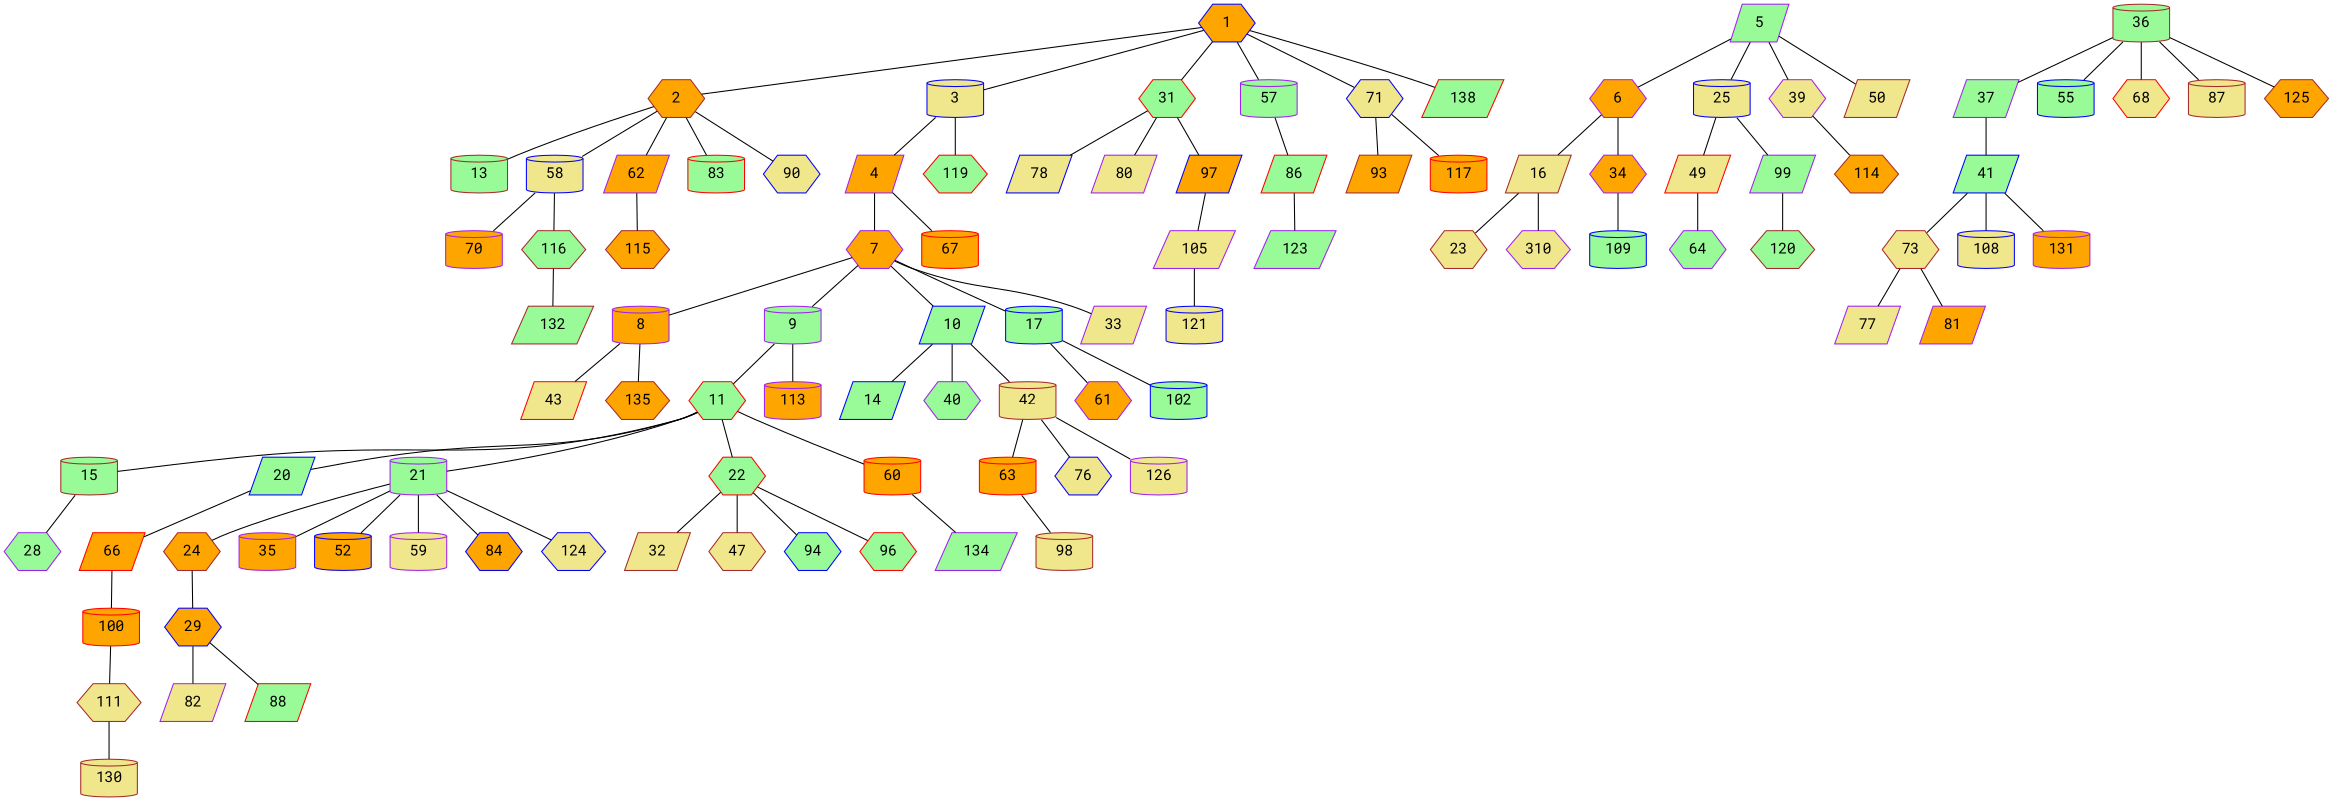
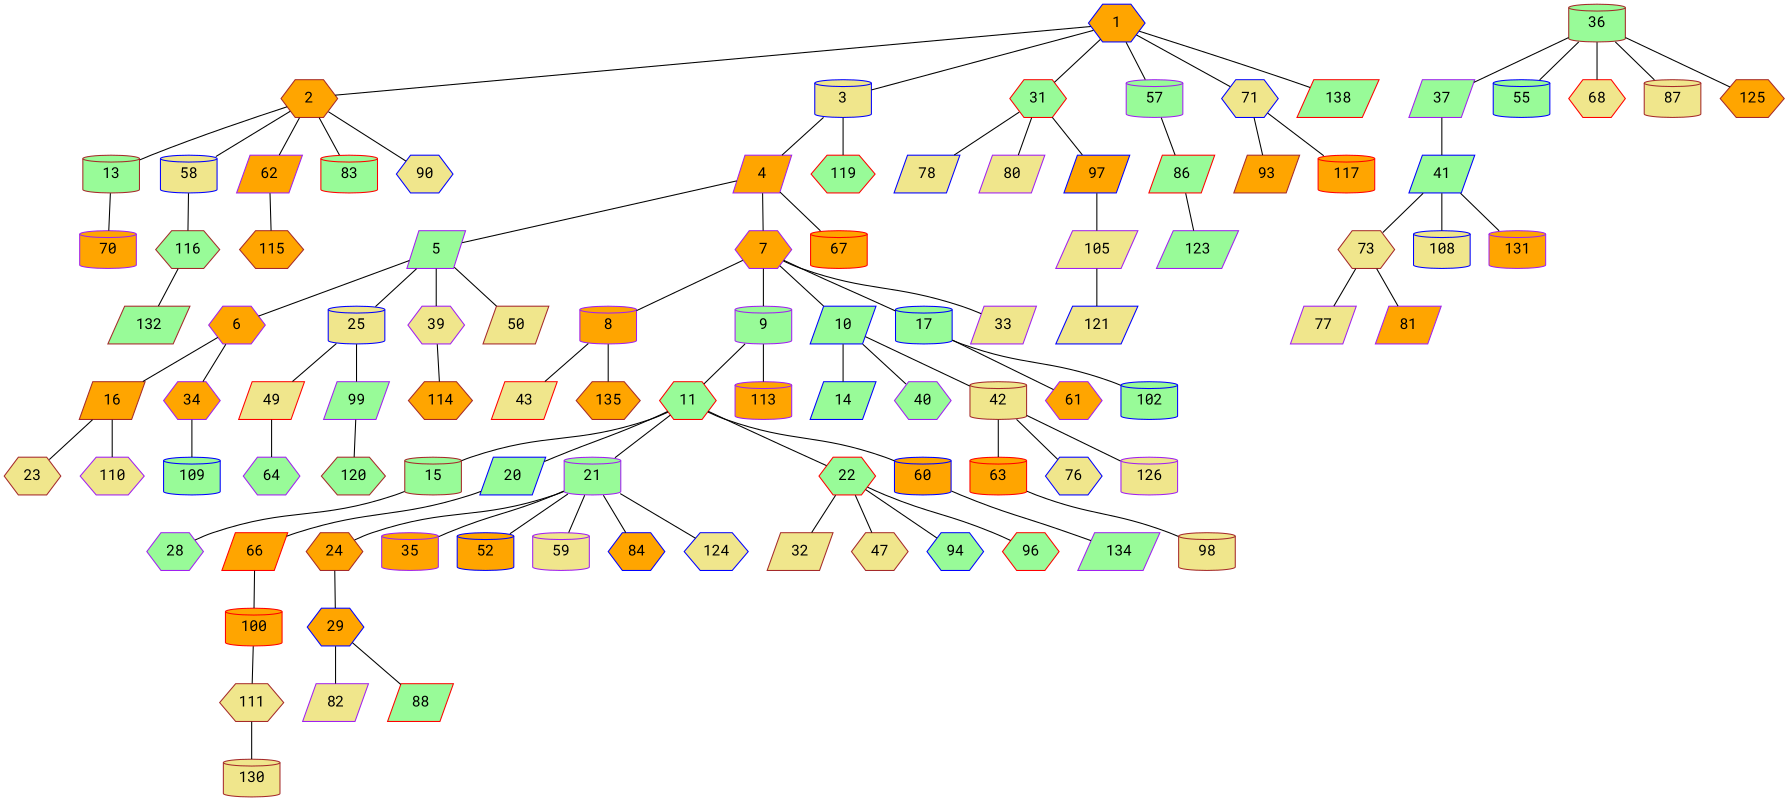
(1538, 174) -> (112, 401)
(514, 212) -> (110, 212)
none -> (599, 212)
(1538, 250) -> (112, 476)
(1194, 325) -> (1097, 325)
(892, 476) -> (923, 476)
